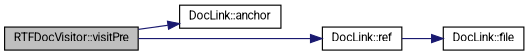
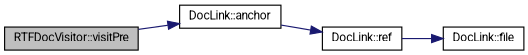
(224, 39) -> (296, 28)
